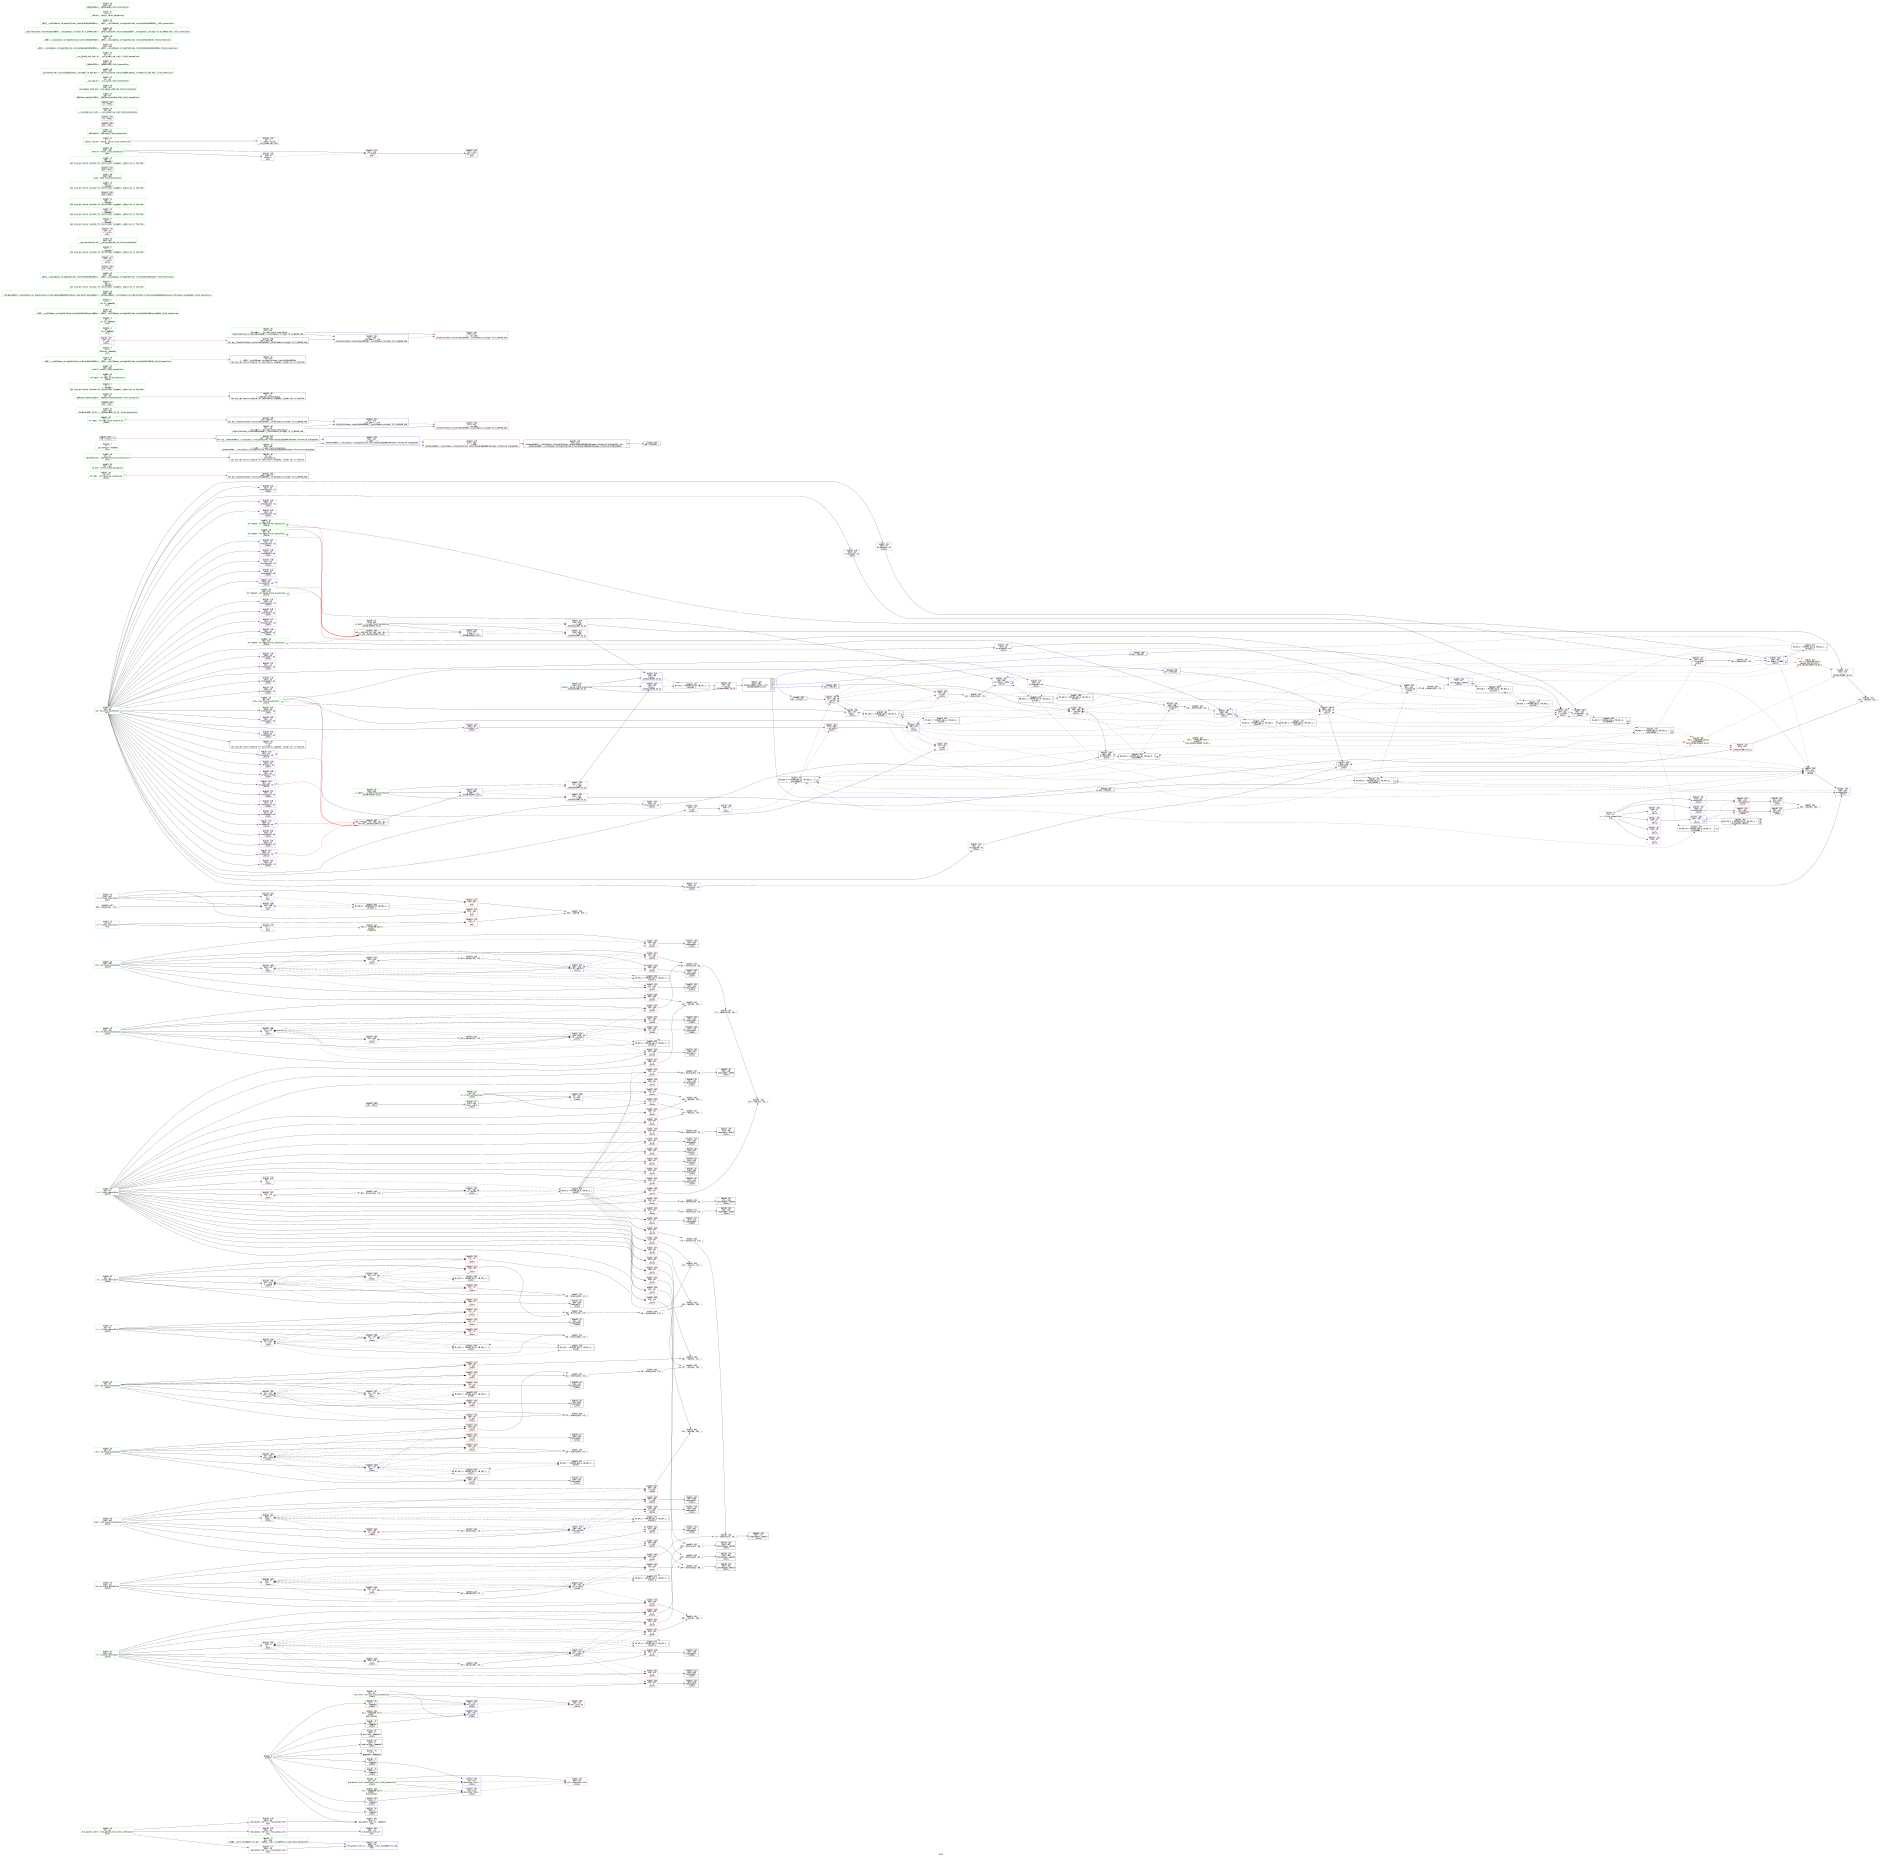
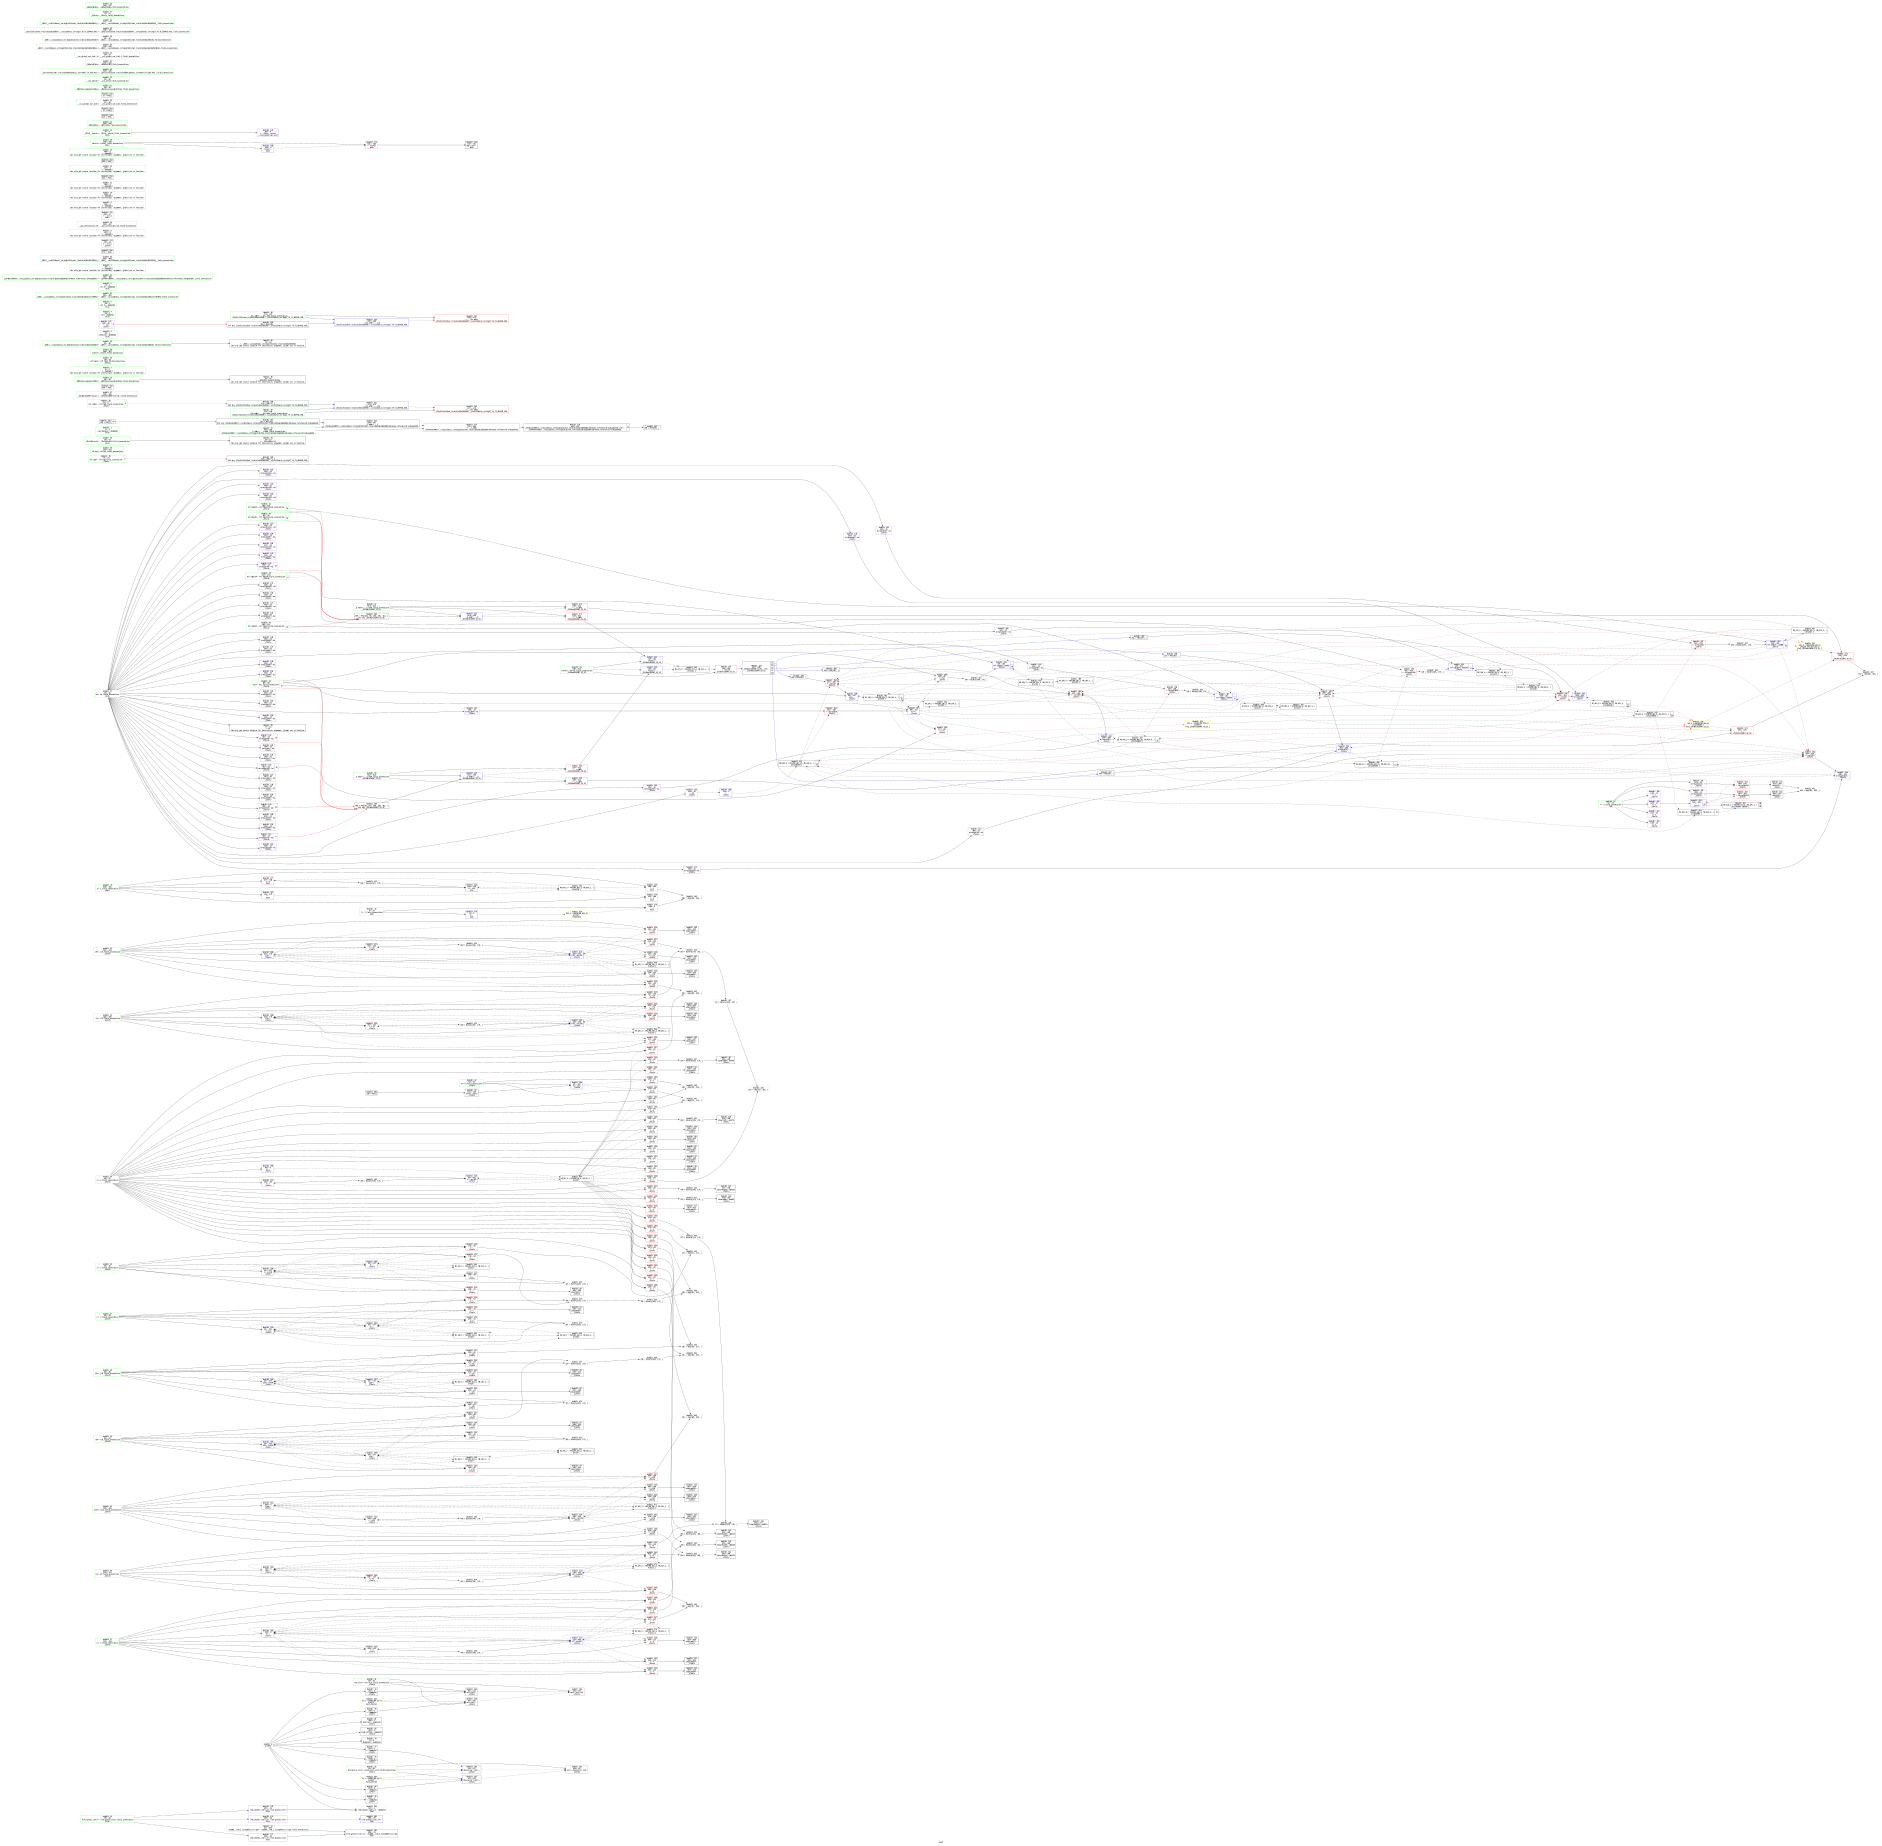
(107, 87) -> none
(107, 176) -> none
none -> (268, 881)
